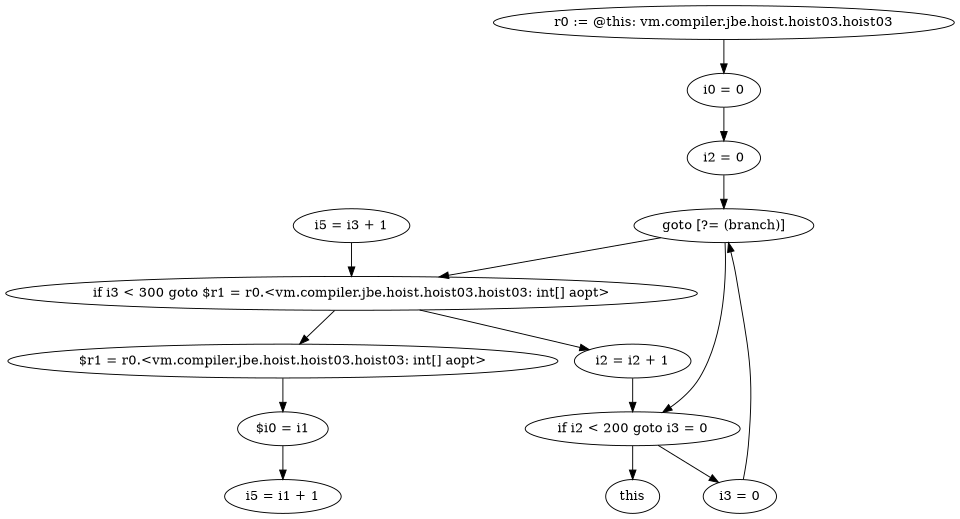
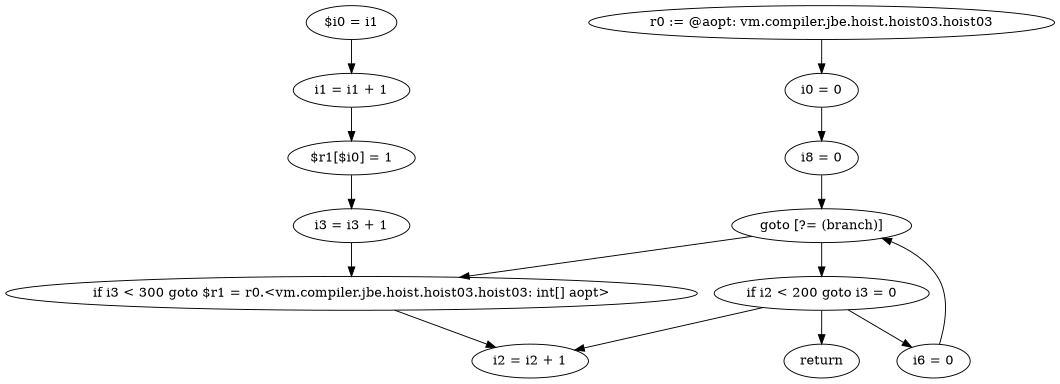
(724, 23) -> (822, 23)
none -> (352, 158)
(724, 158) -> (822, 158)
(352, 226) -> (352, 226)
(283, 361) -> none
(633, 390) -> (673, 328)
(283, 496) -> (352, 90)
(633, 496) -> (822, 361)
(740, 496) -> (934, 361)
